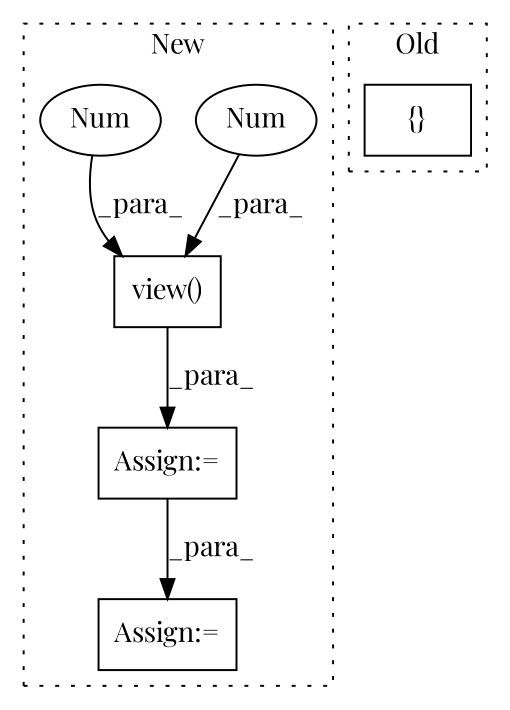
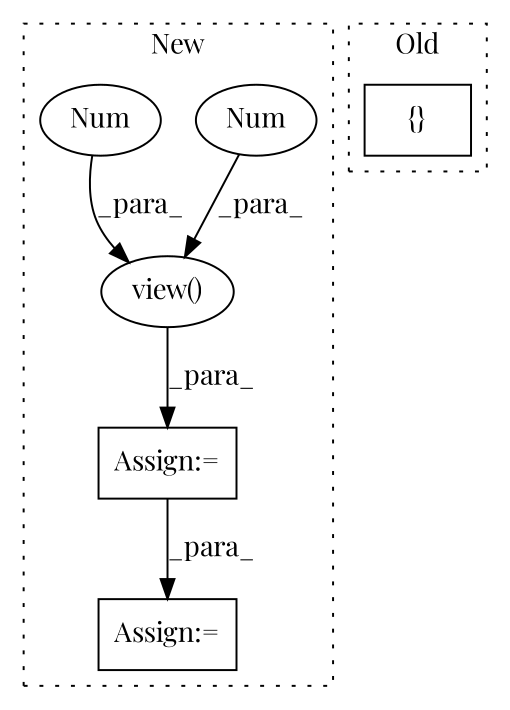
(168, 292) -> (168, 292)
